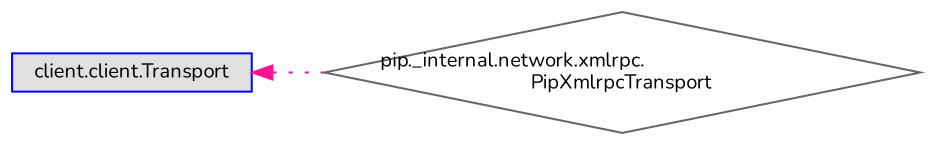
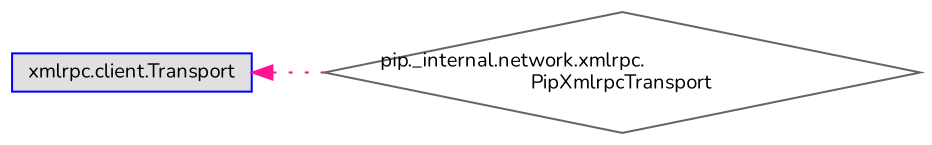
(132, 72) -> (132, 72)
